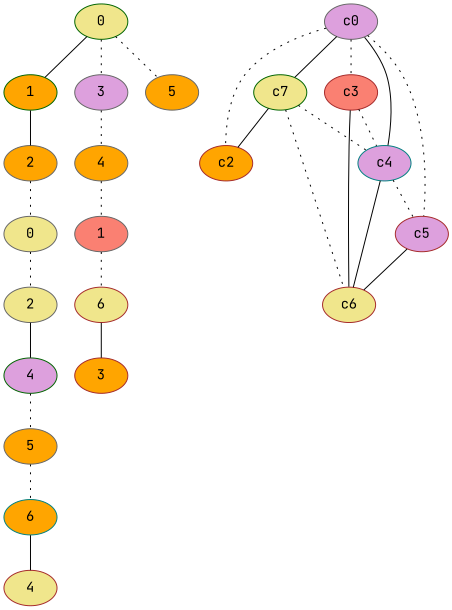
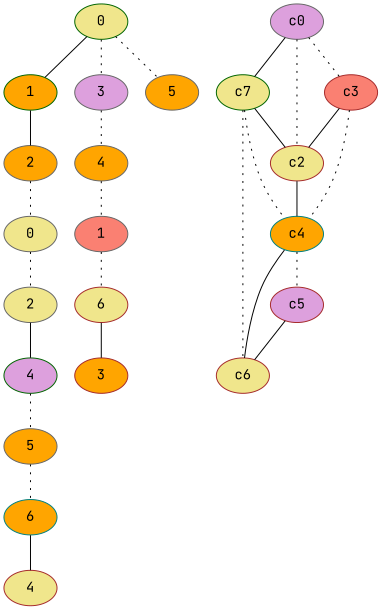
(389, 88) -> (297, 199)
(418, 118) -> none
(226, 163) -> (297, 163)
(384, 163) -> (297, 234)
(349, 199) -> (324, 128)
